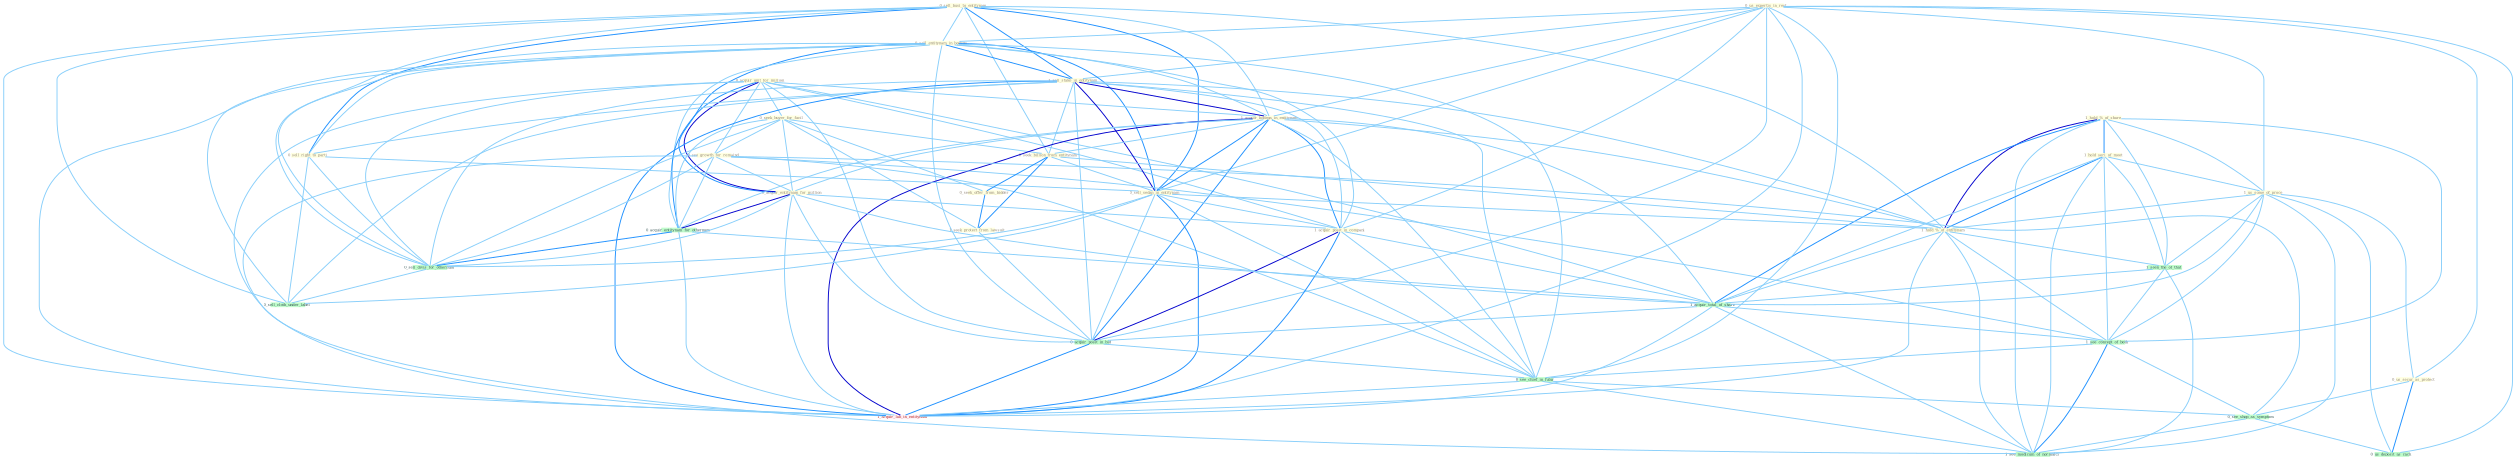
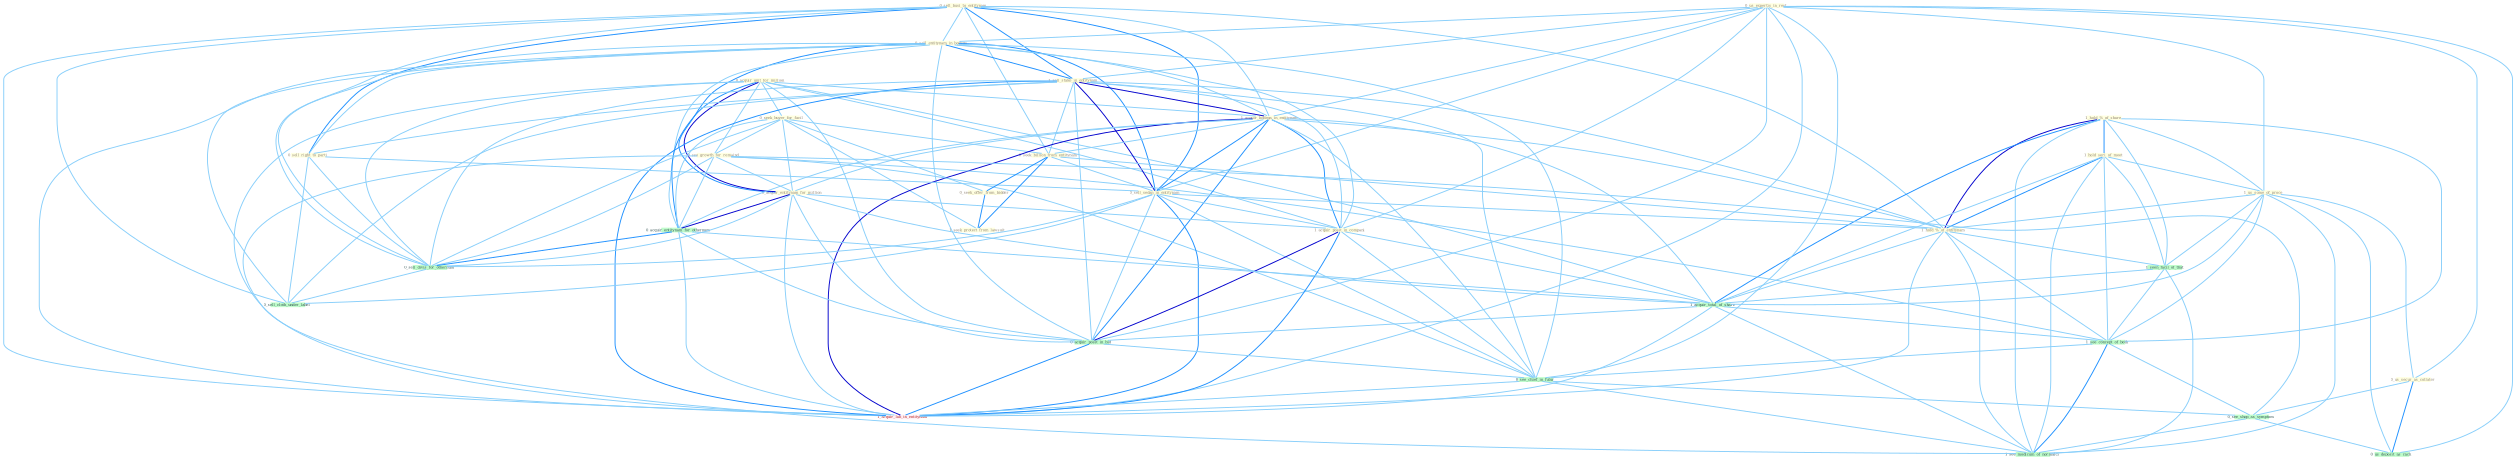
(2165, 267) -> (2165, 267)
(1035, 286) -> (870, 312)
(2413, 380) -> (2413, 380)
